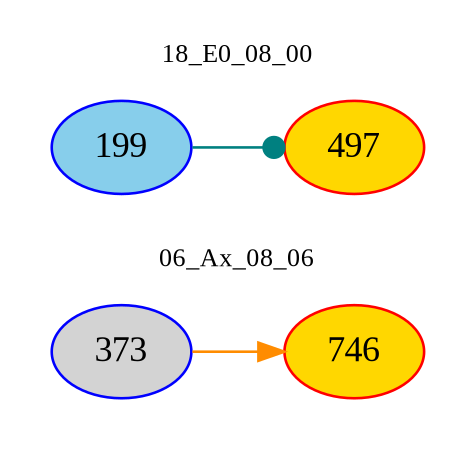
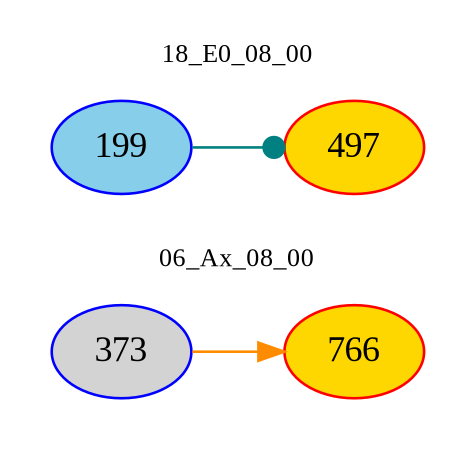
(238, 260) -> (238, 260)
(354, 352) -> (354, 352)
